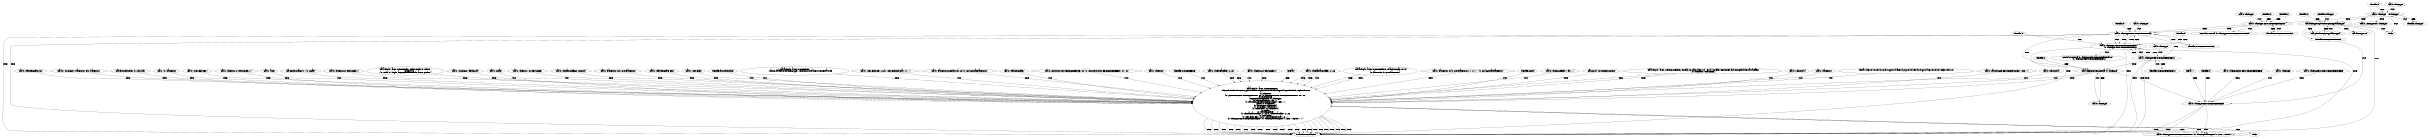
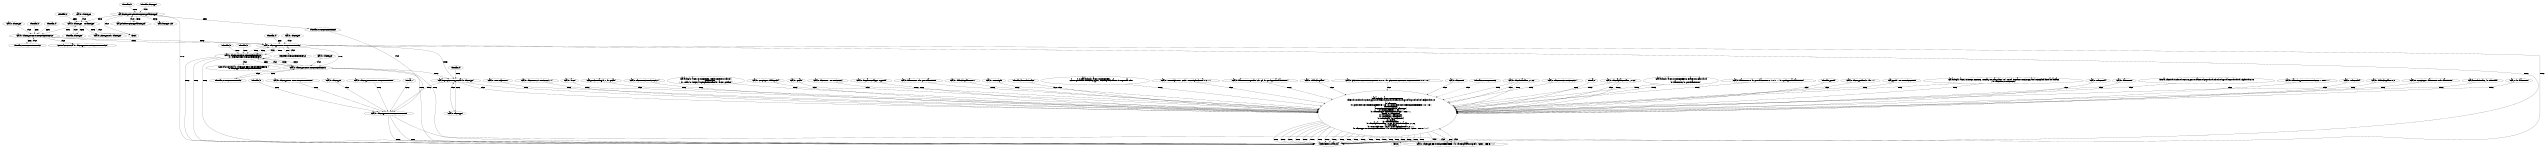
(2356, 19) -> (101, 18)
